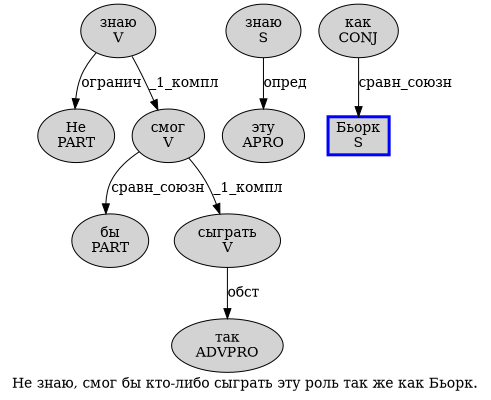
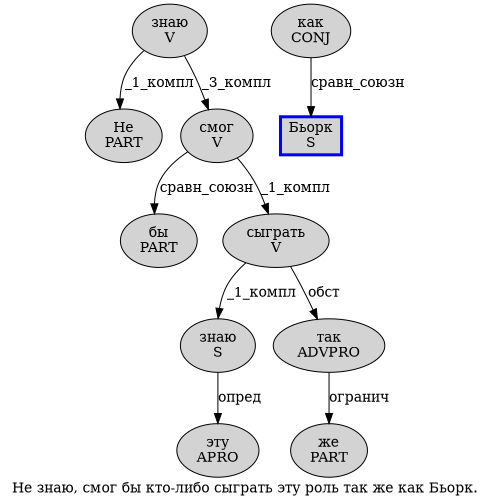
(112, 83) -> (160, 83)
(184, 83) -> (237, 83)
none -> (228, 283)
none -> (329, 450)
